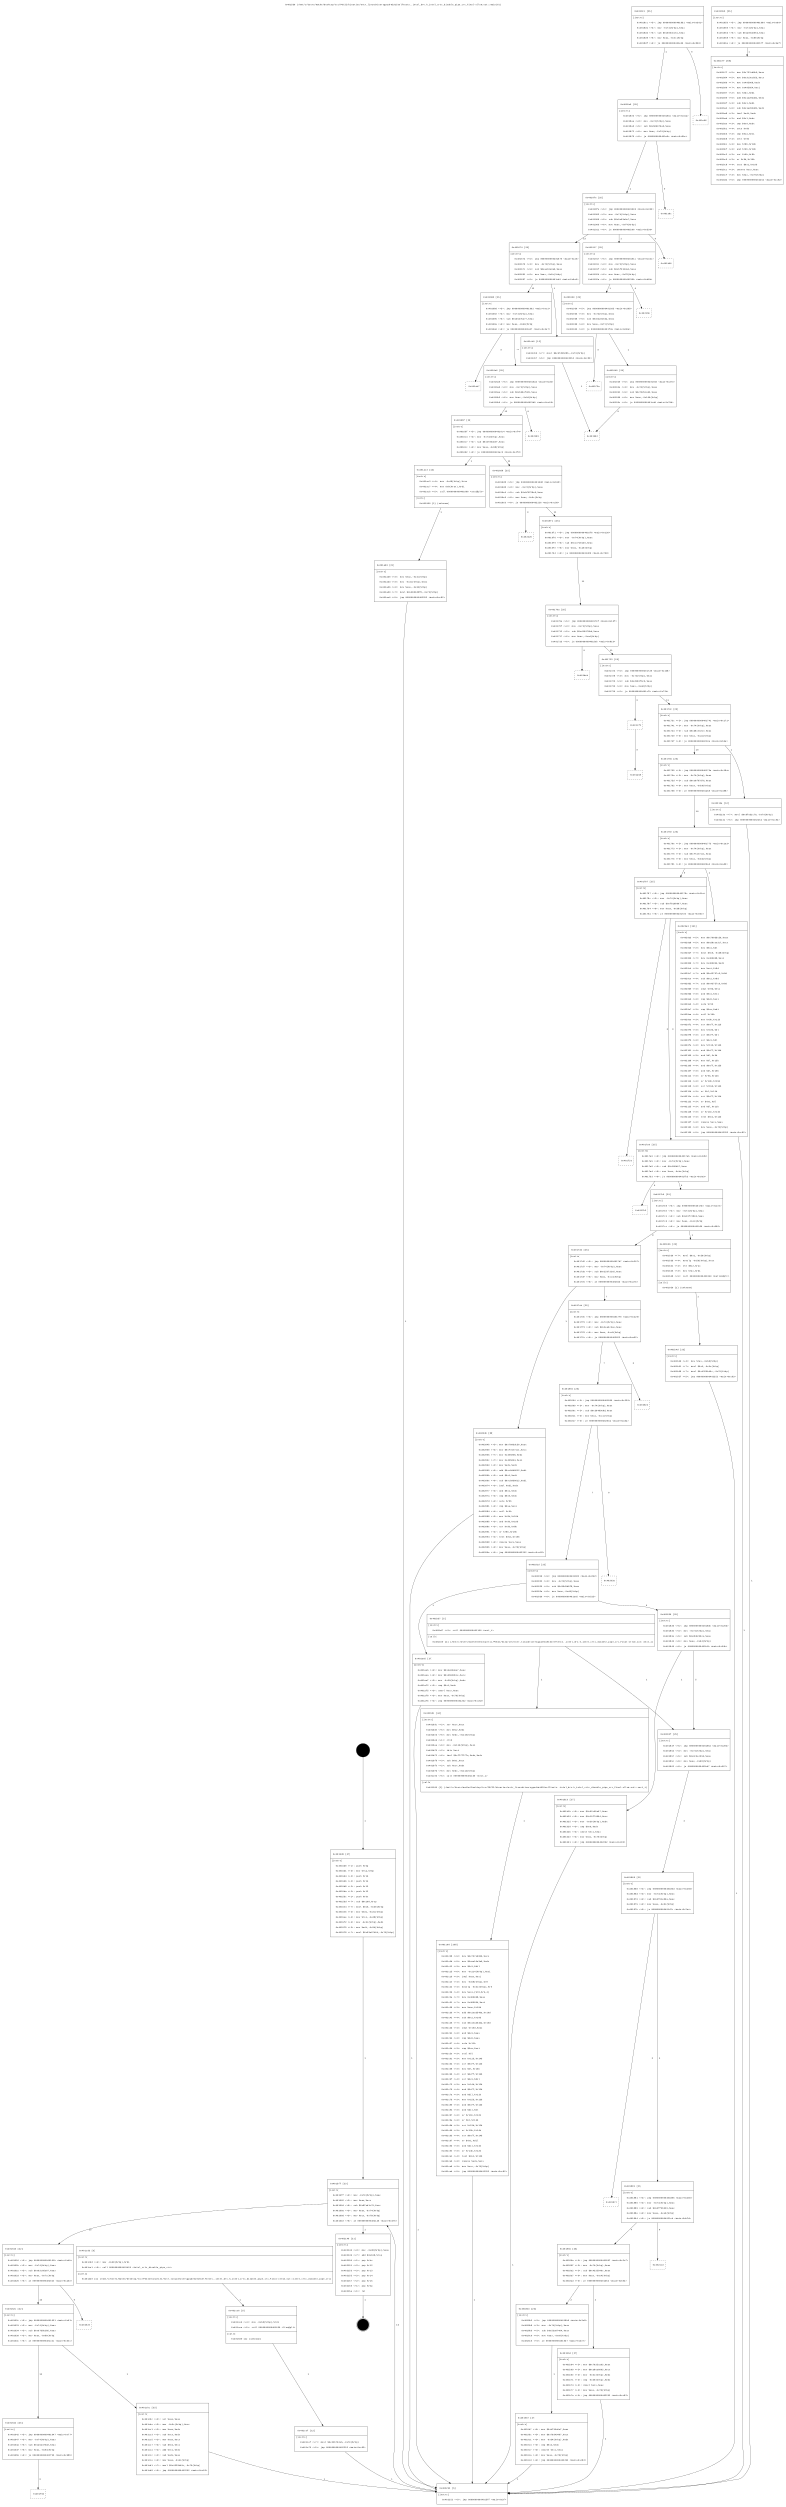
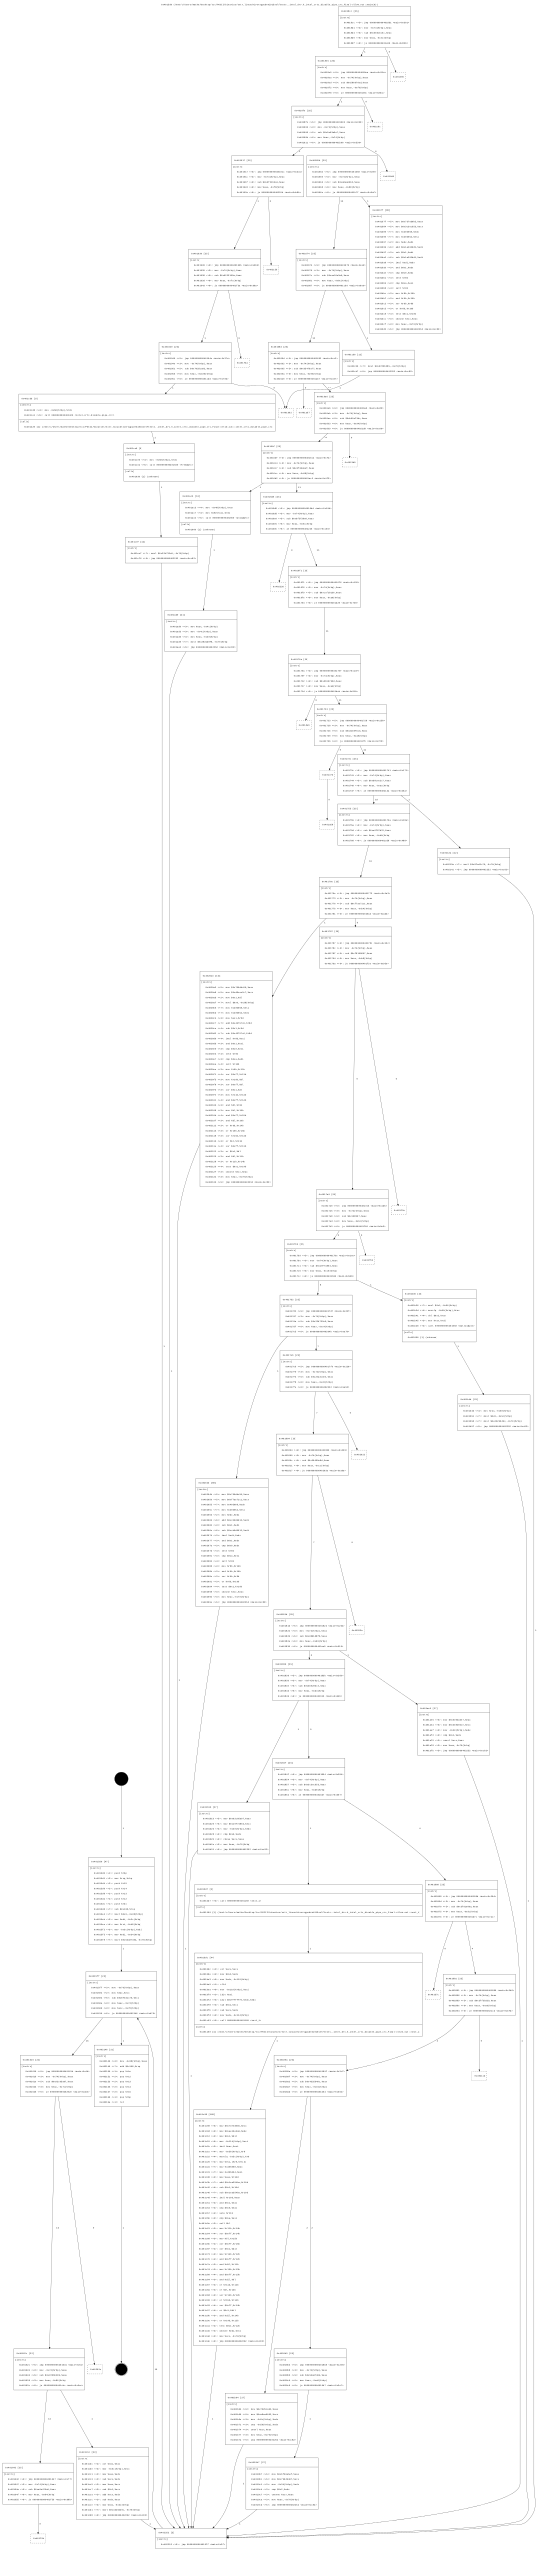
(582, 238) -> (337, 222)
none -> (171, 388)
(621, 1685) -> (309, 1841)
